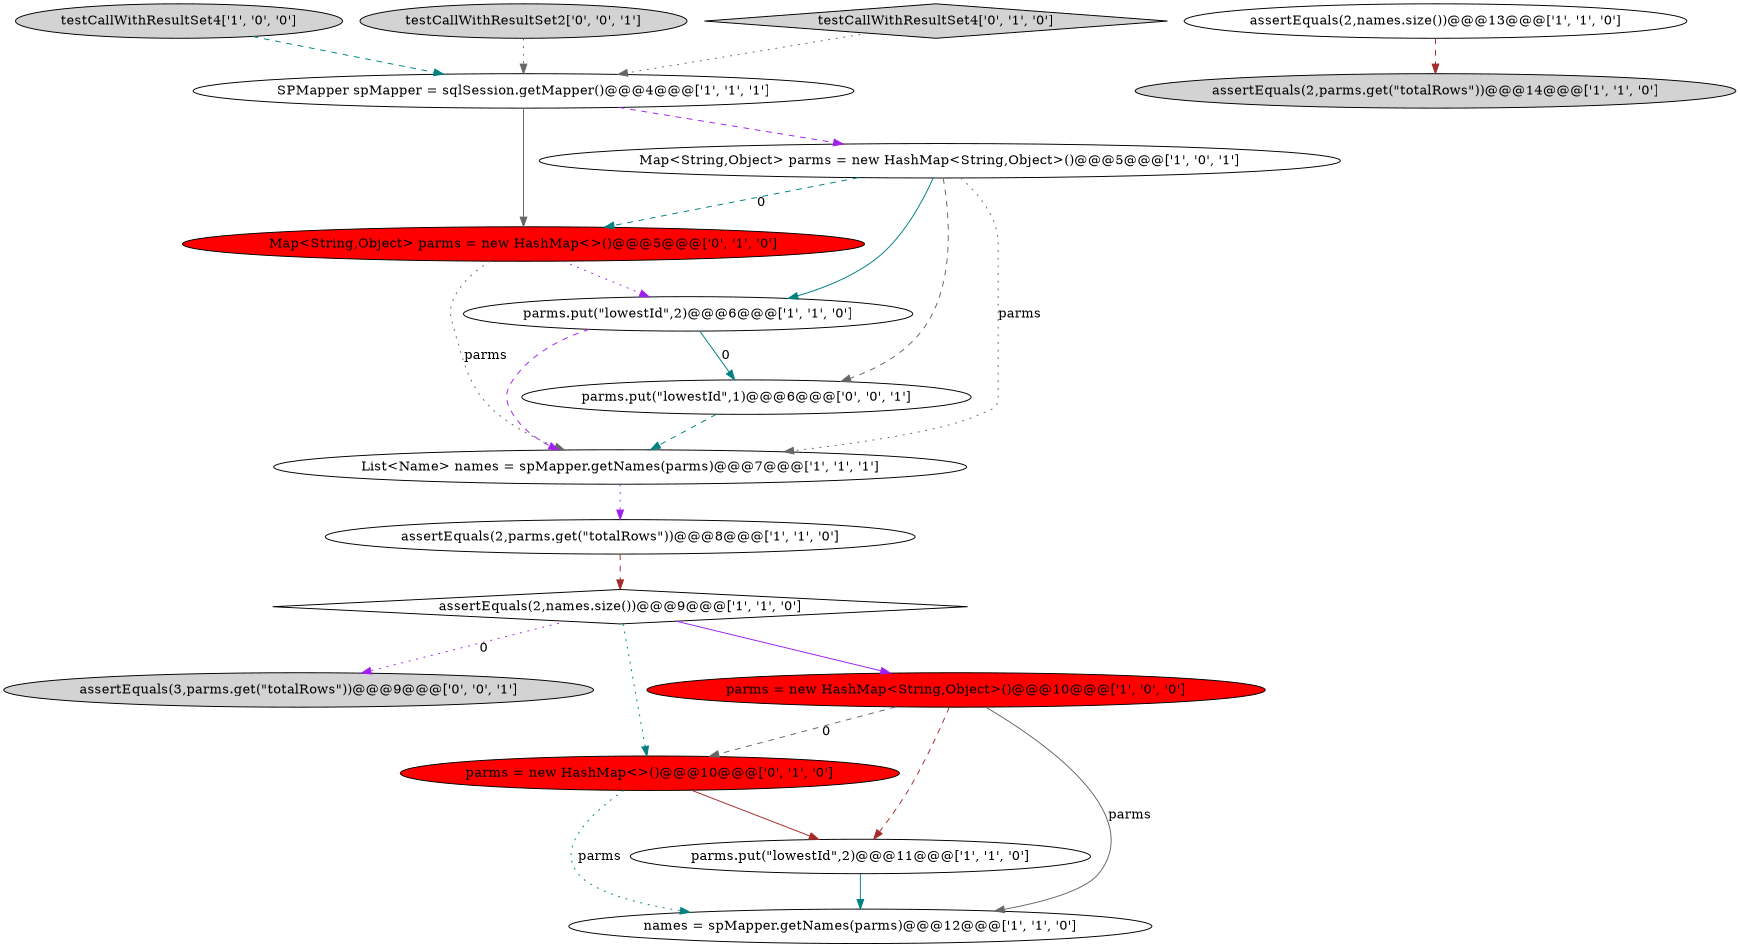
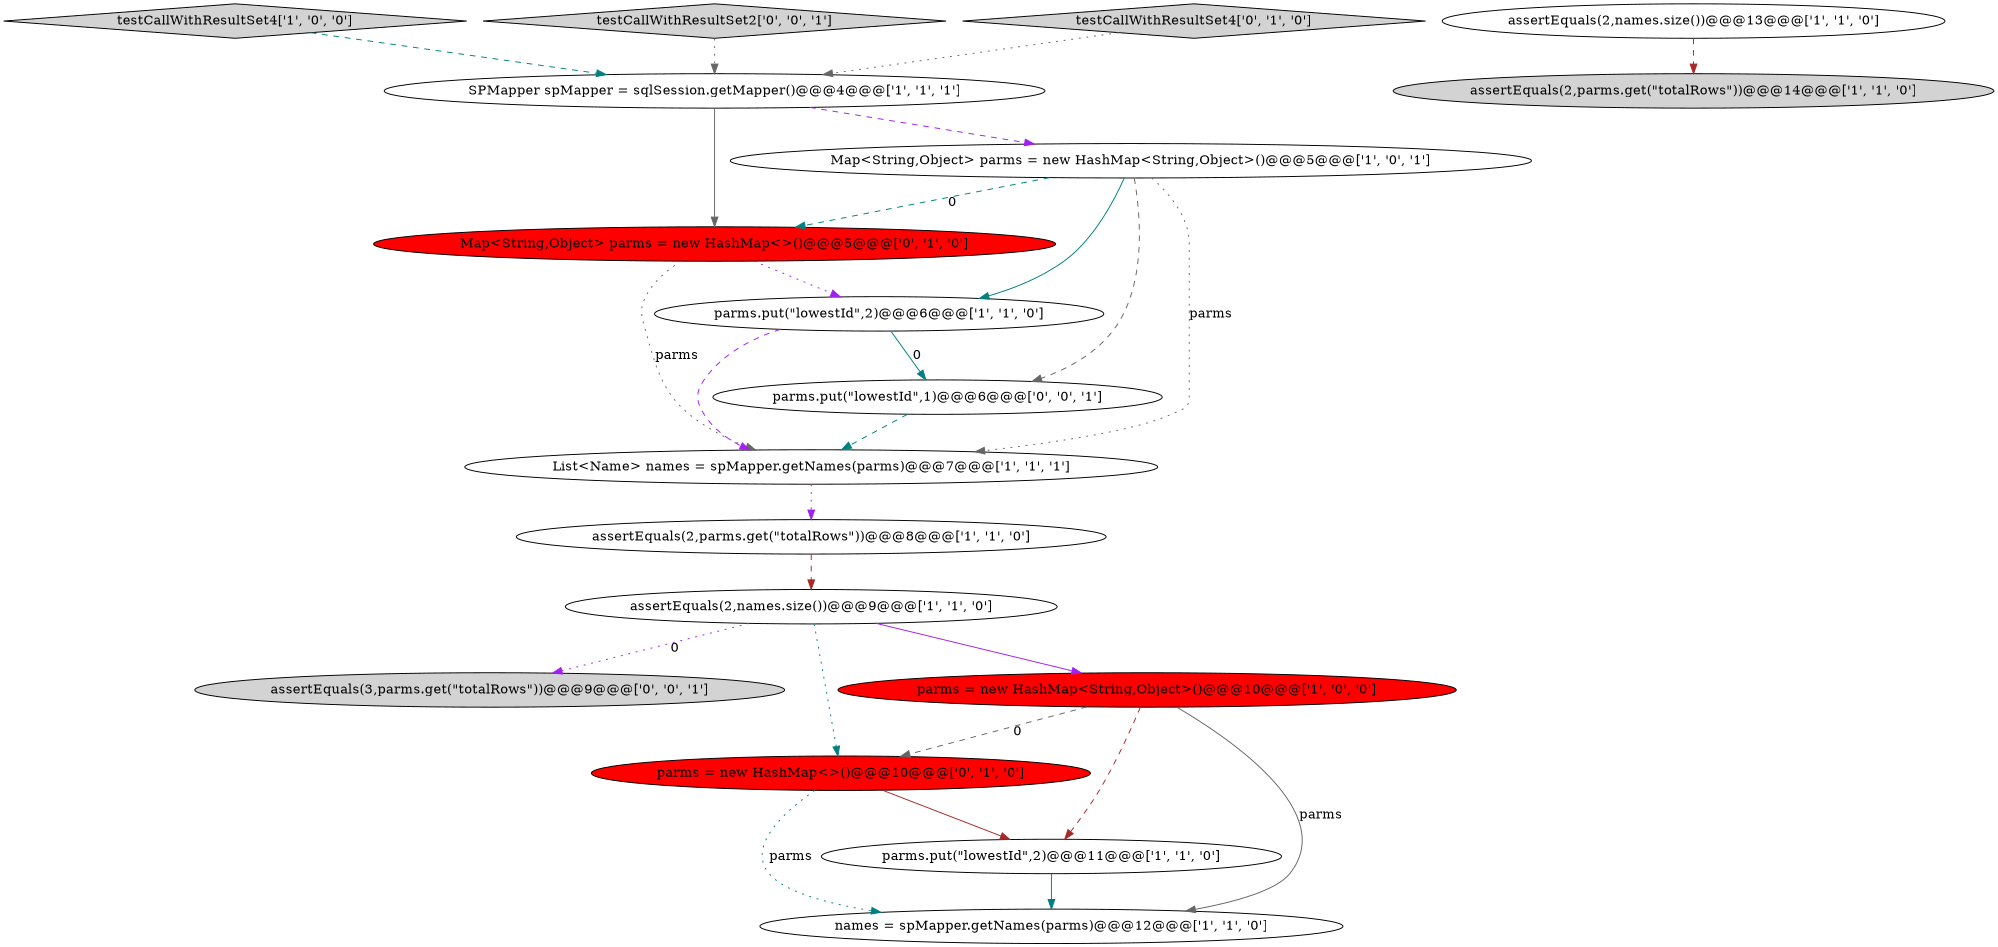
(179, 21) -> (235, 21)
(524, 21) -> (715, 21)
(620, 607) -> (811, 607)
